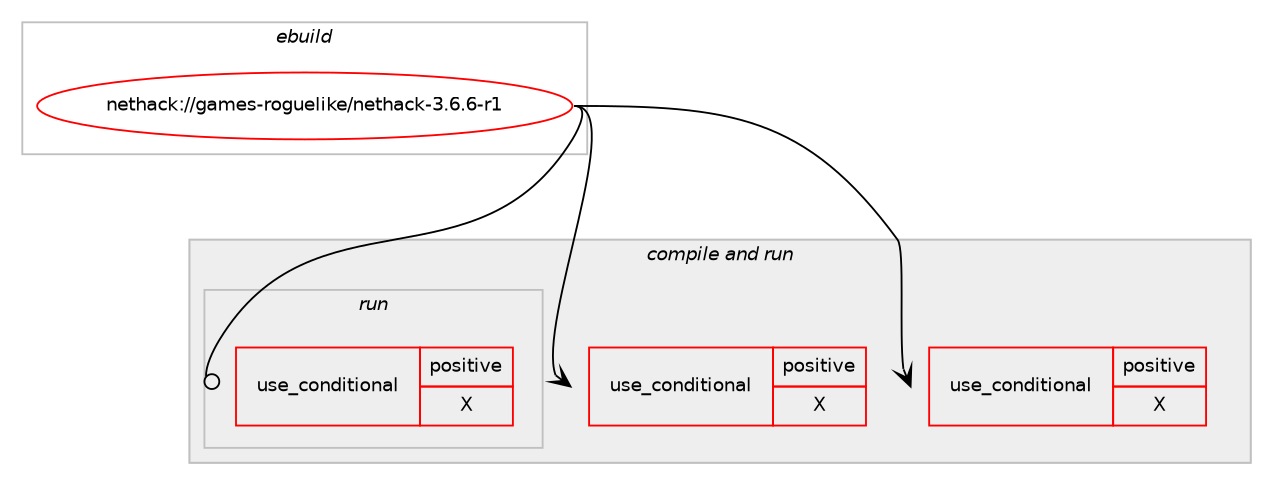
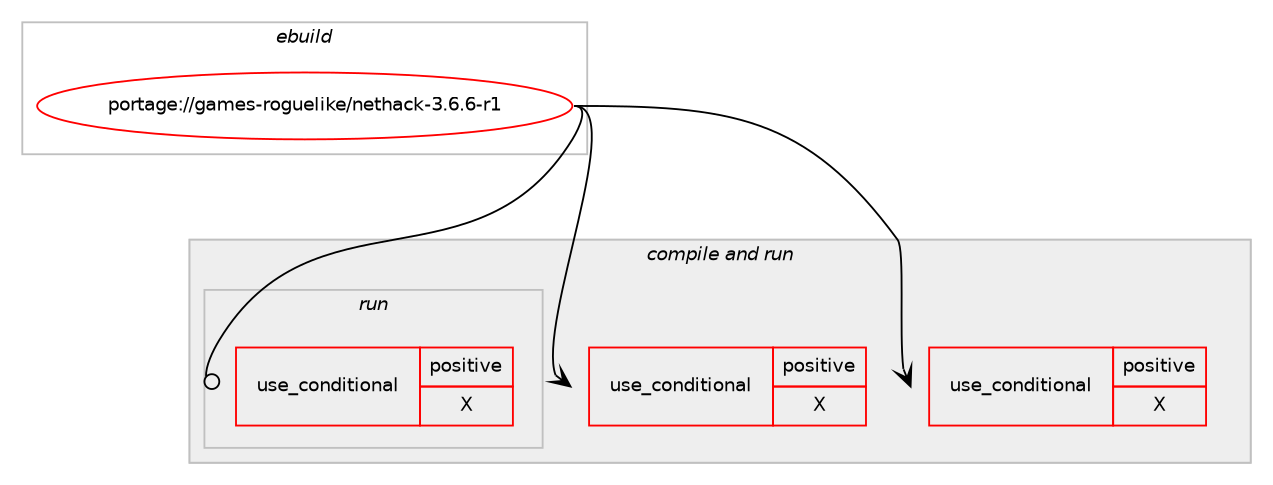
(305, 106) -> (305, 106)
